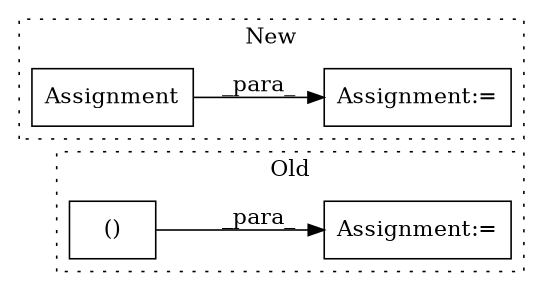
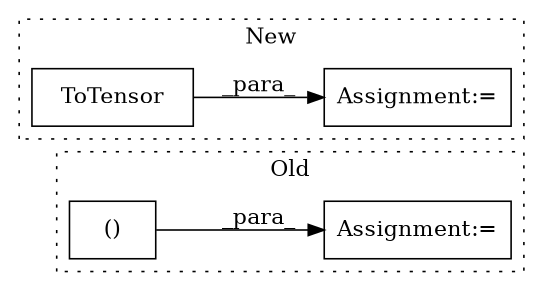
(113, 97) -> (113, 97)
